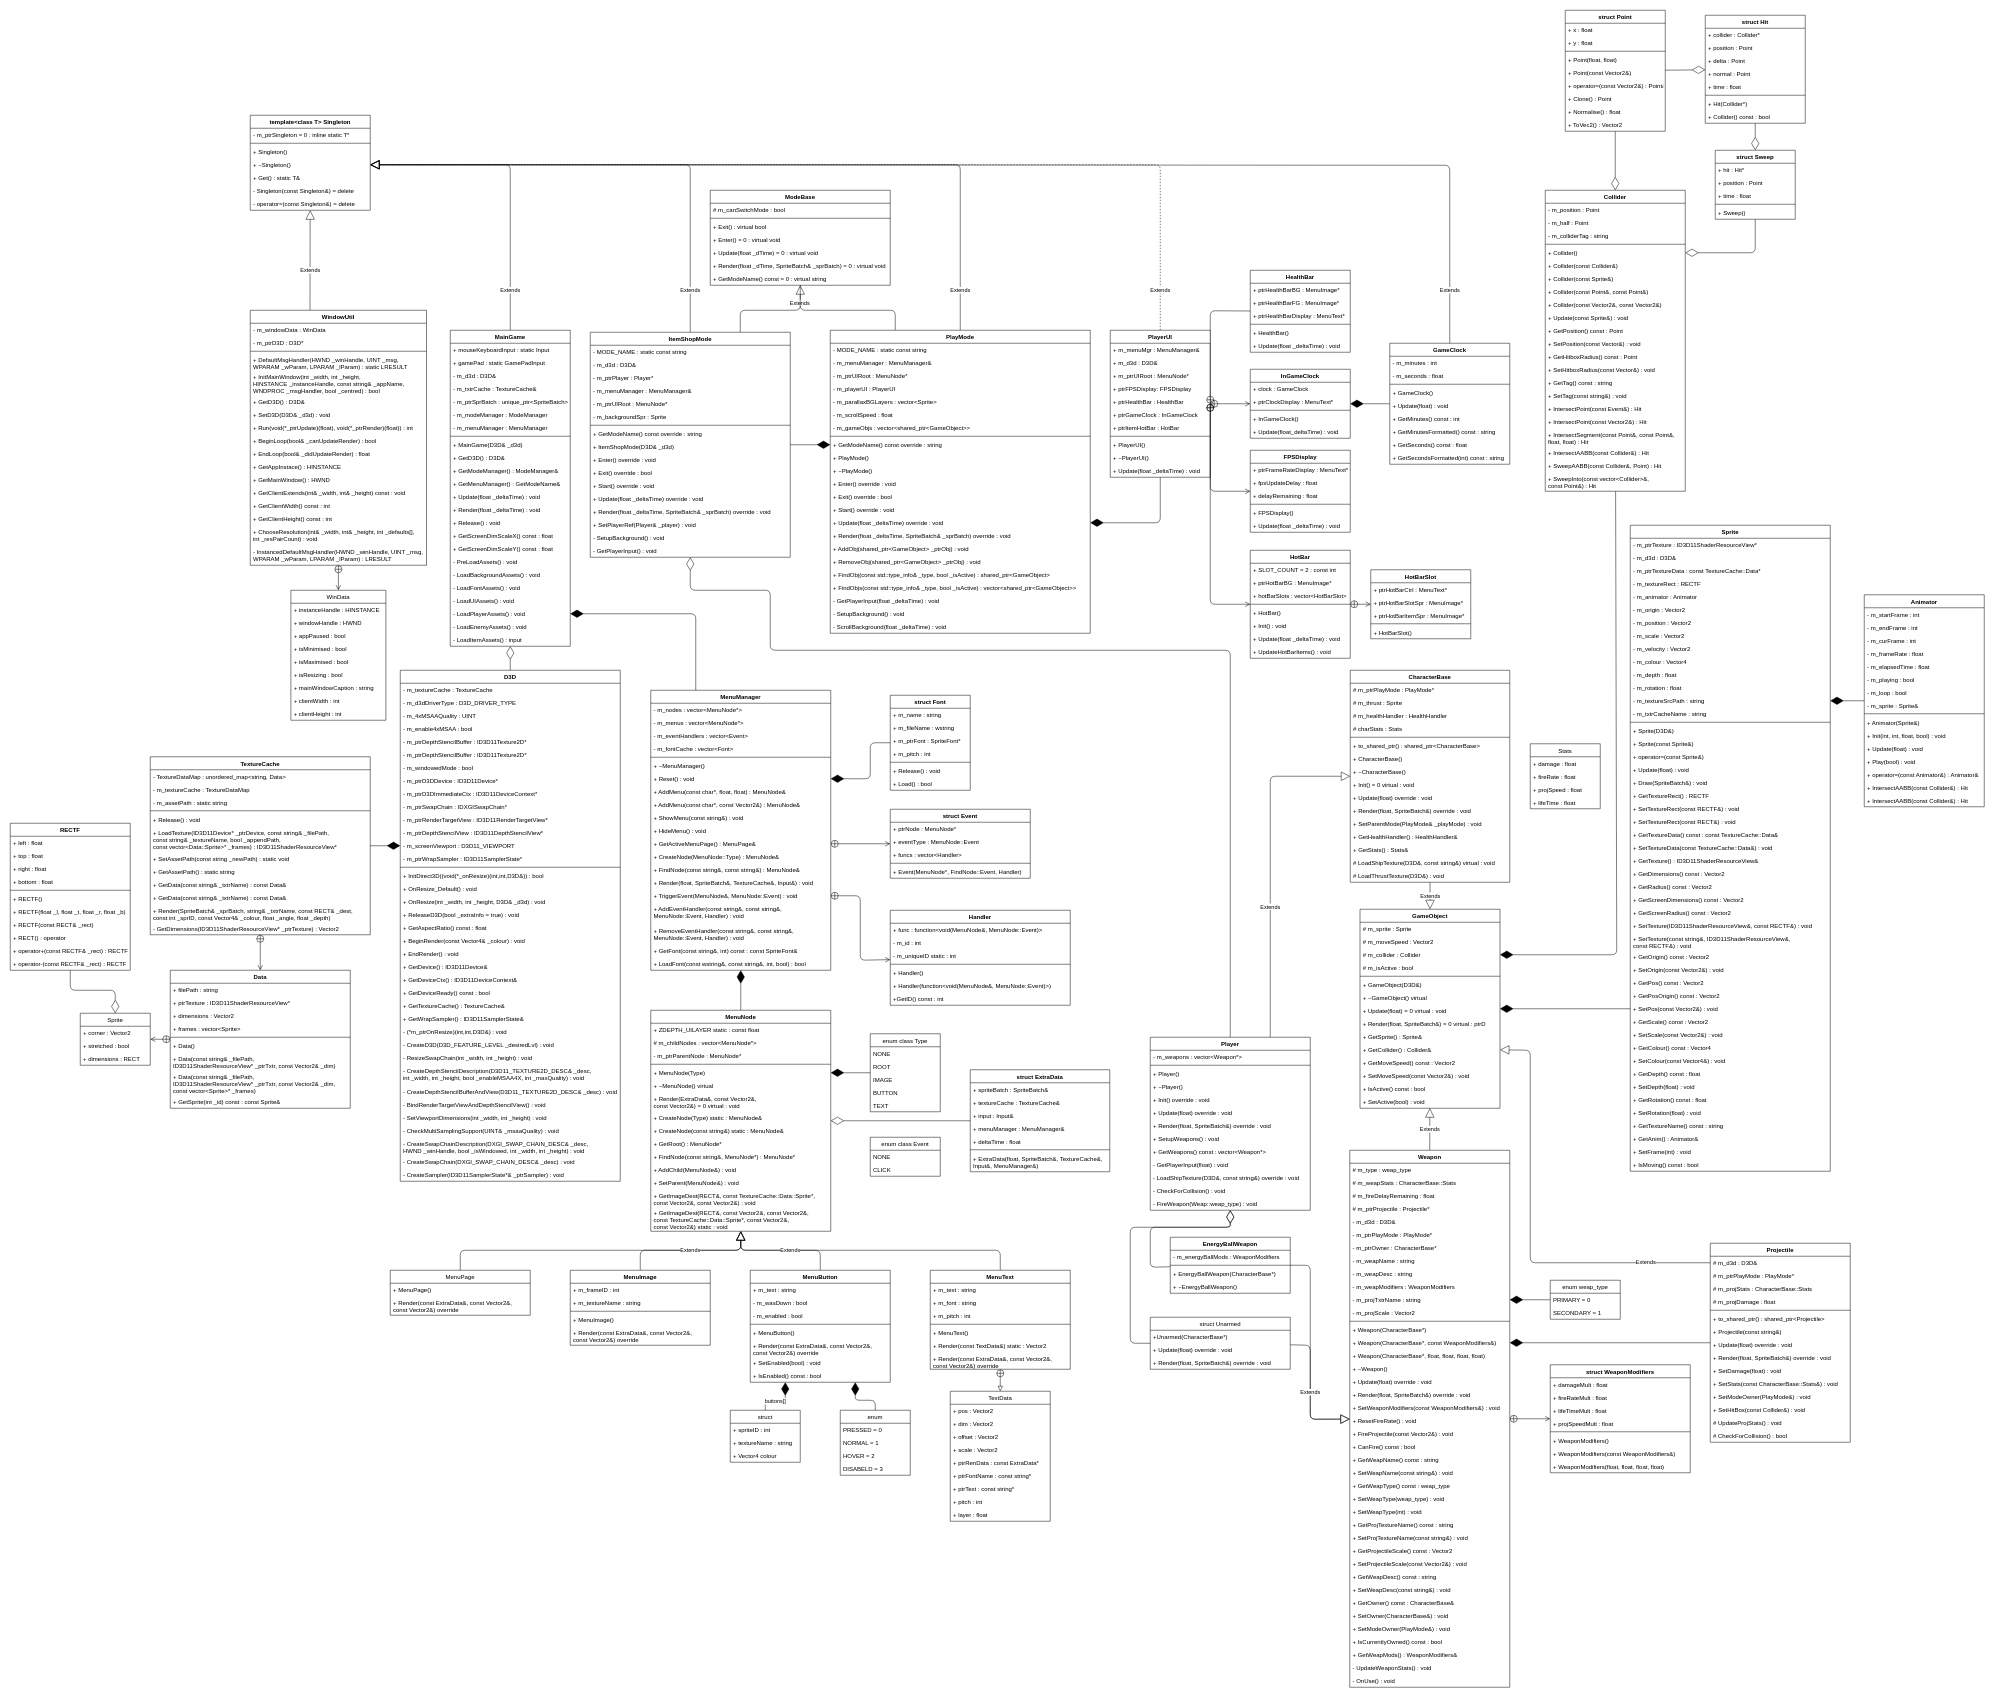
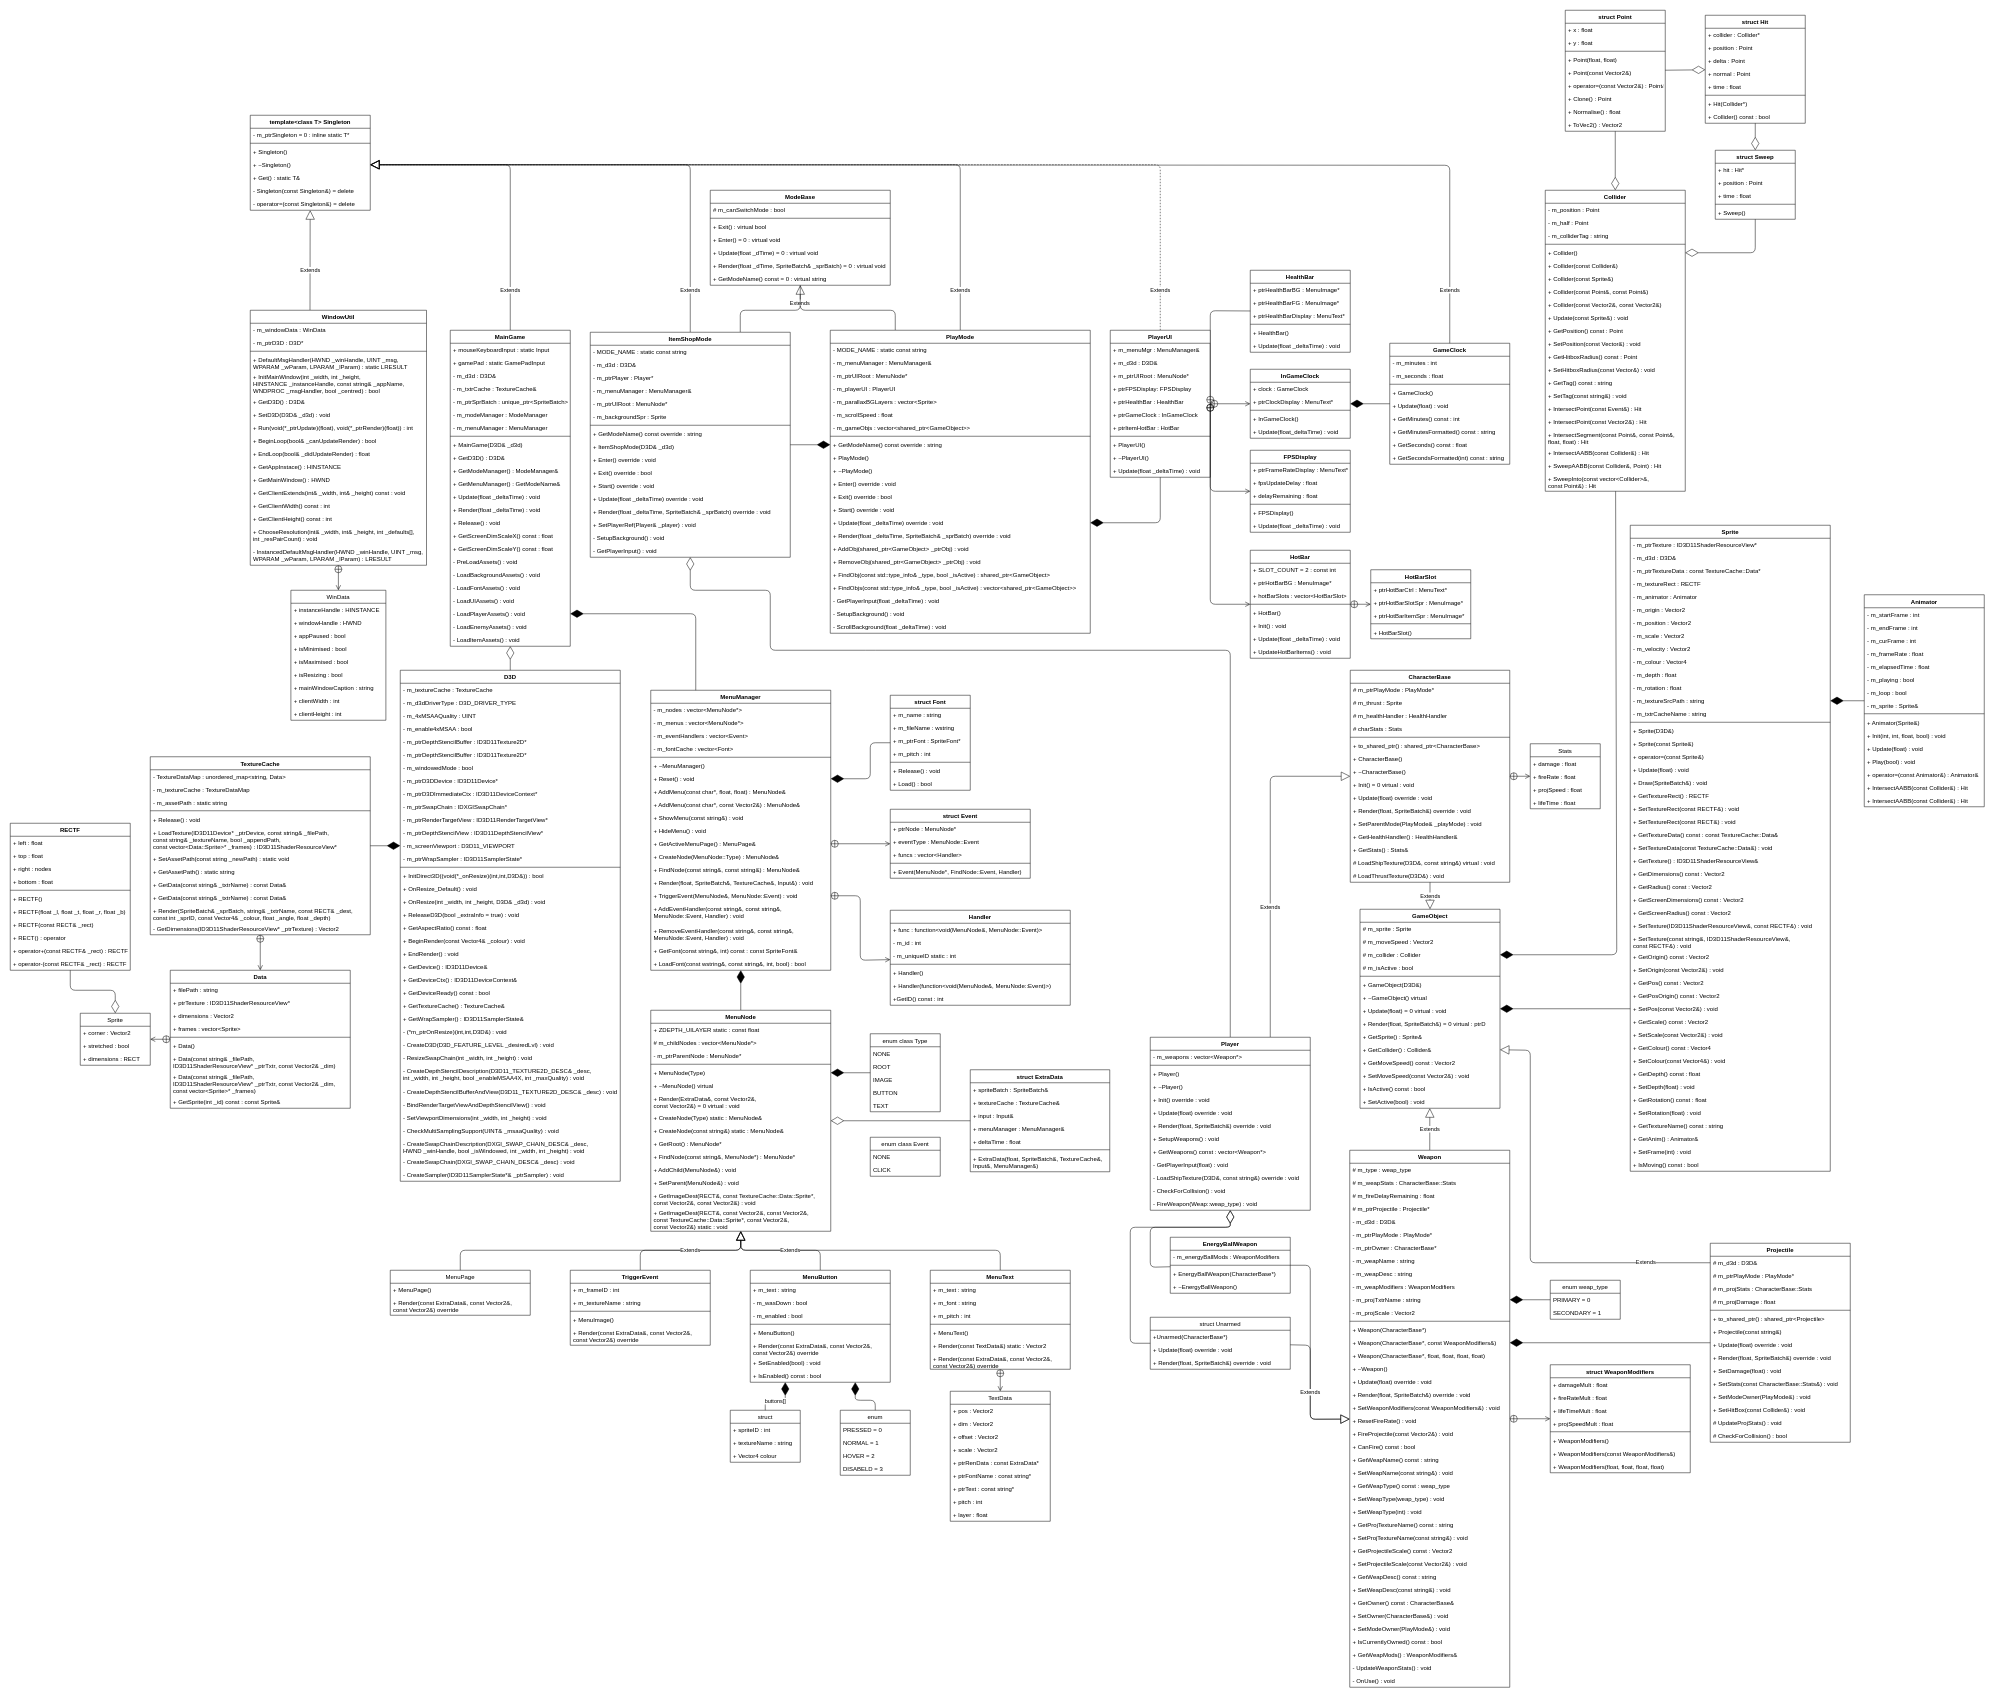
(493, 640) -> (491, 640)
none -> (1523, 776)
(34, 869) -> (34, 869)
(640, 1277) -> (640, 1277)
(1000, 1385) -> (1000, 1386)
